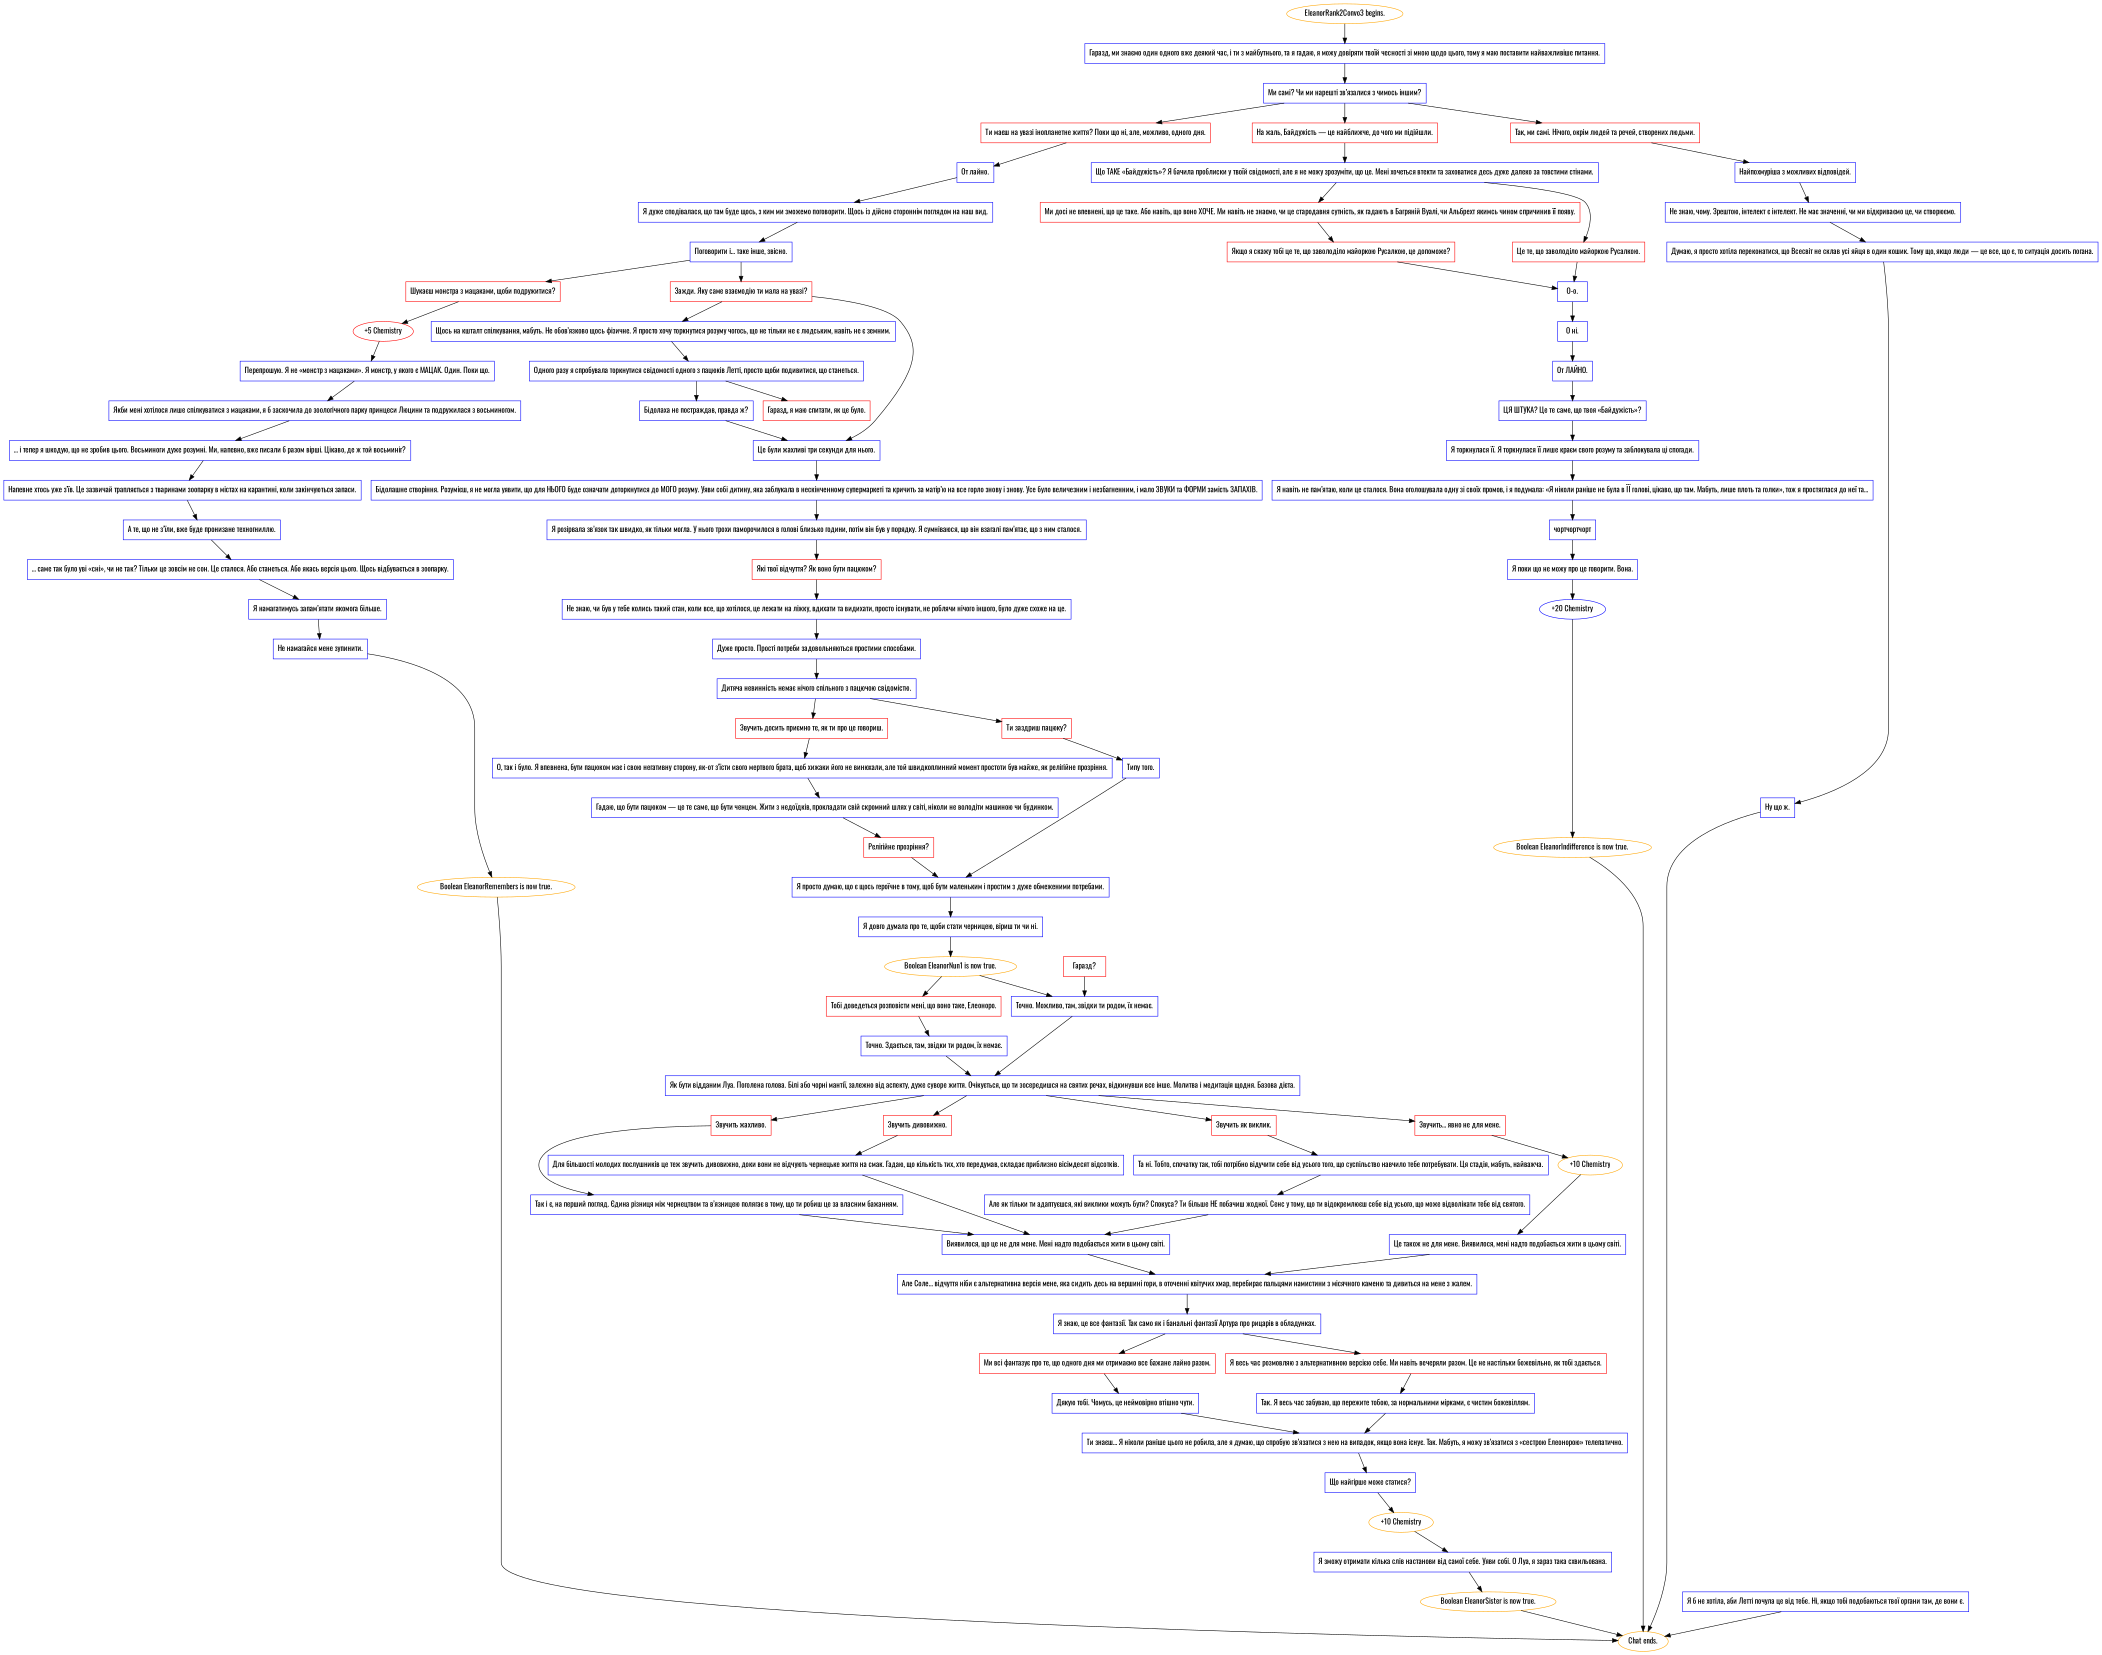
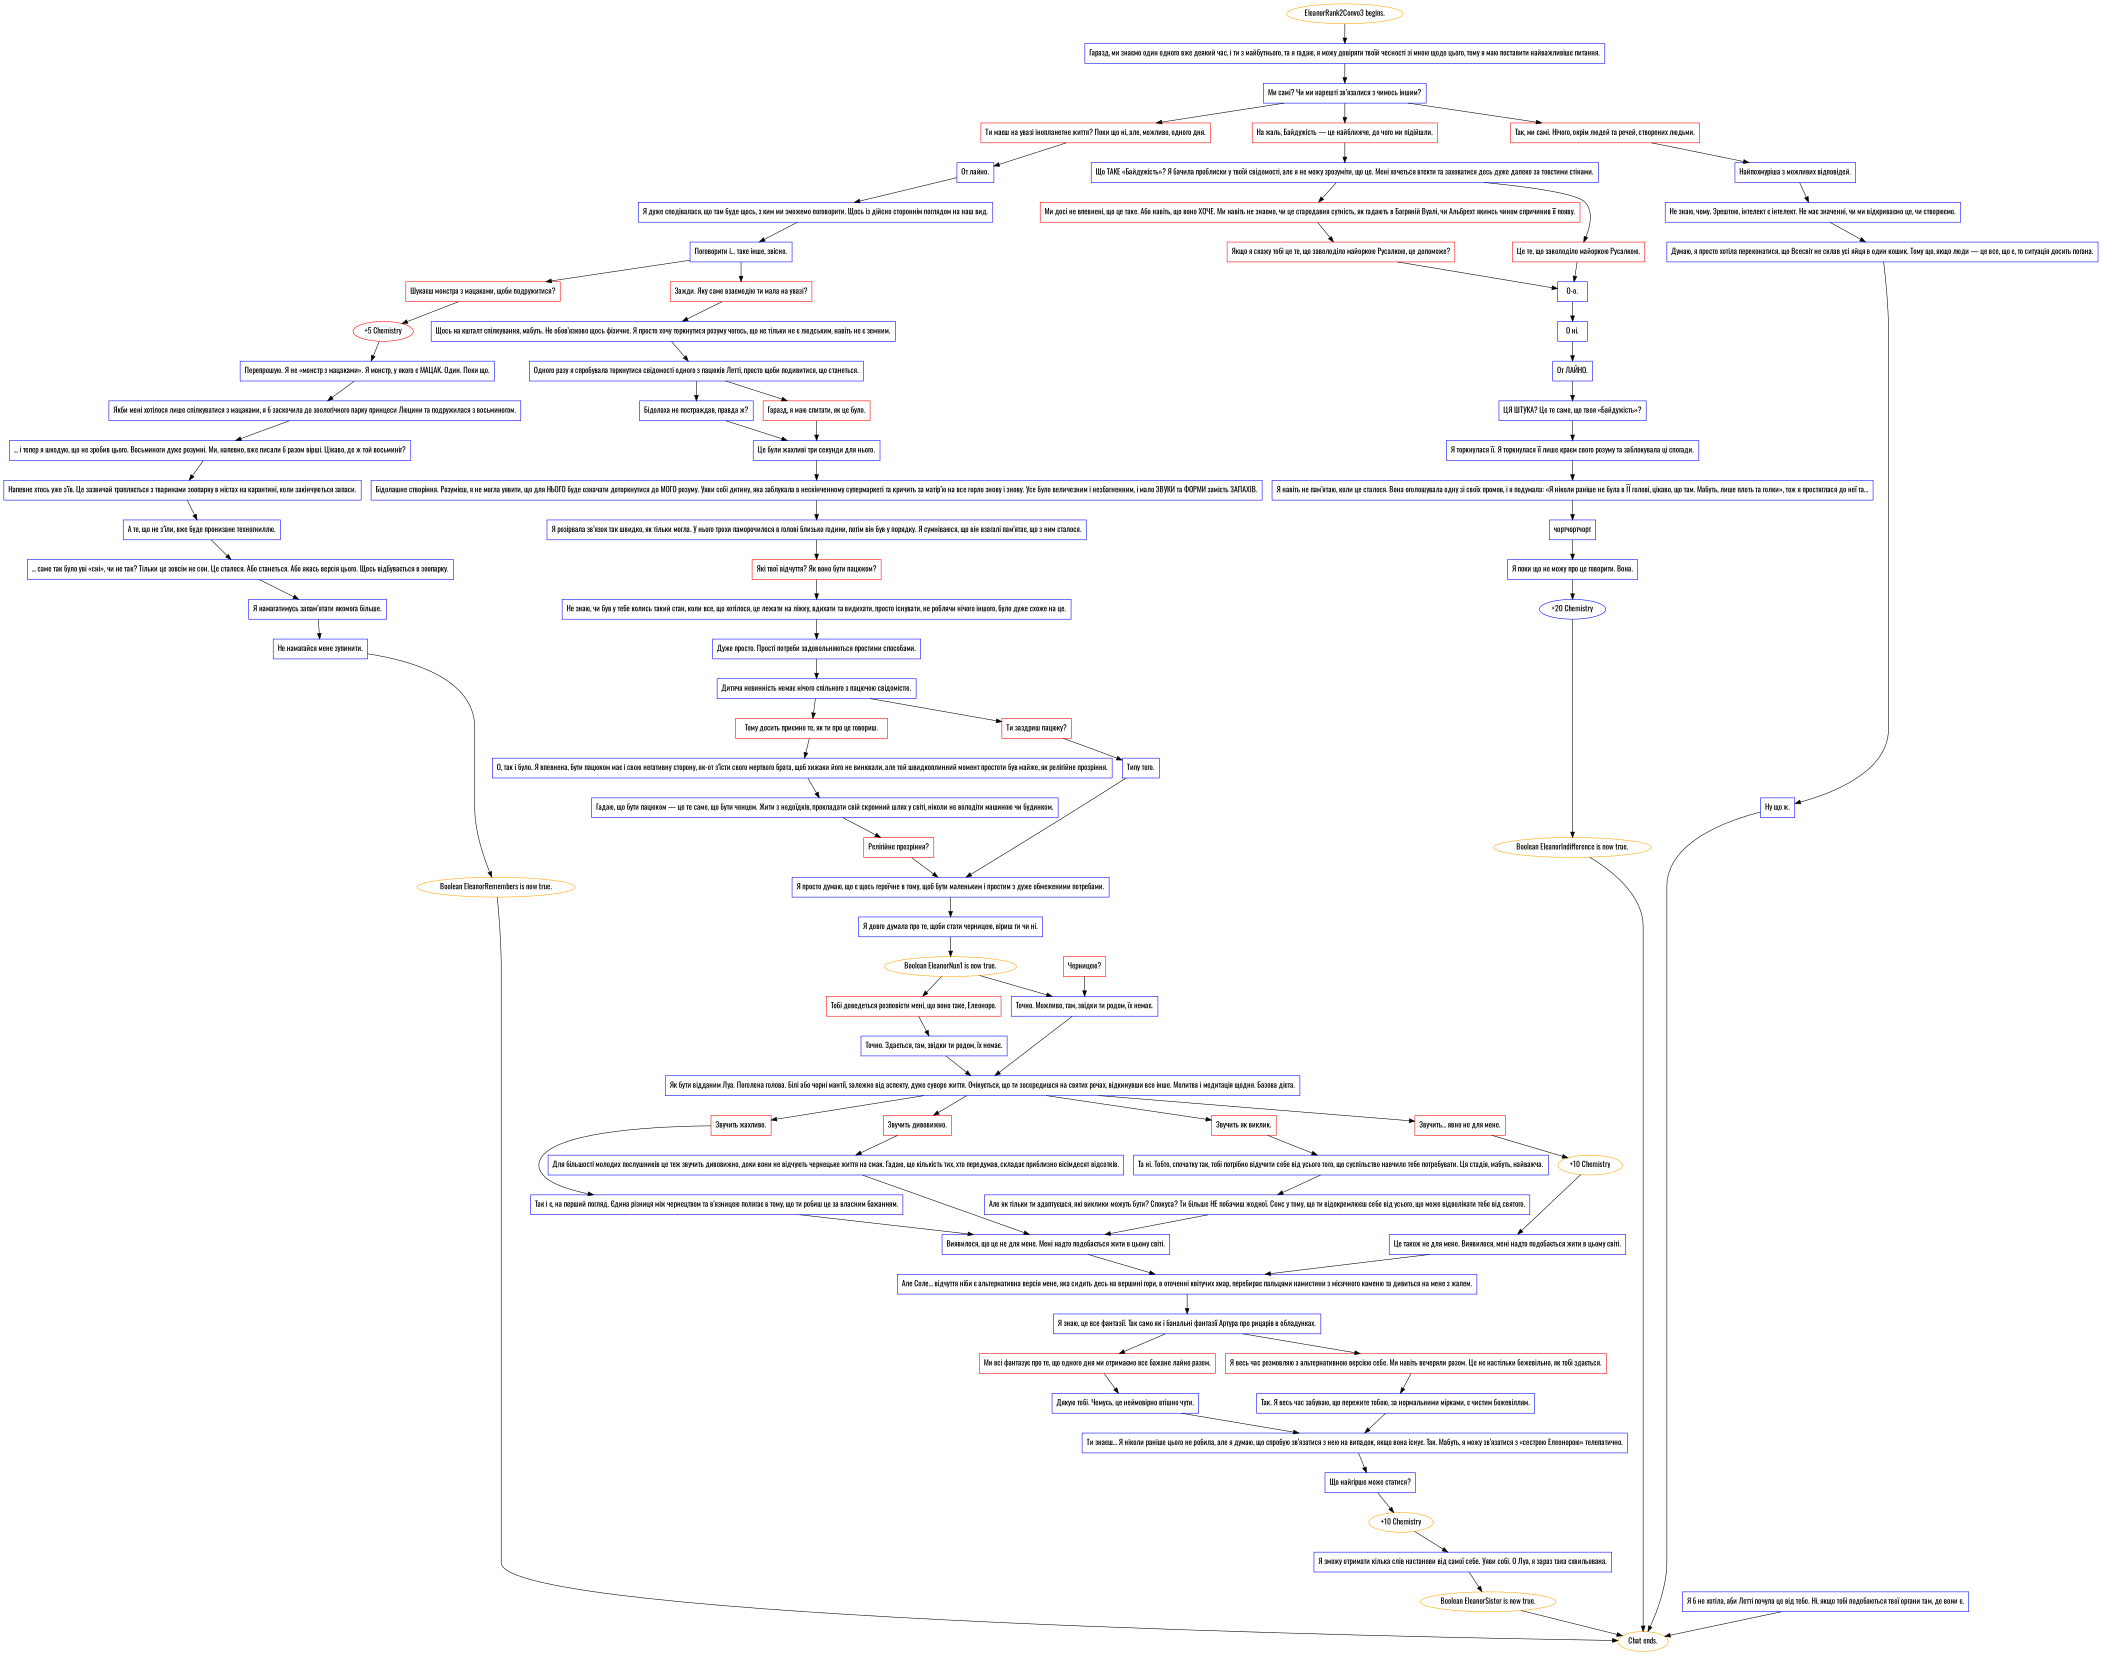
(912, 343) -> (817, 428)
(812, 728) -> (812, 728)
(1085, 967) -> (1085, 967)
